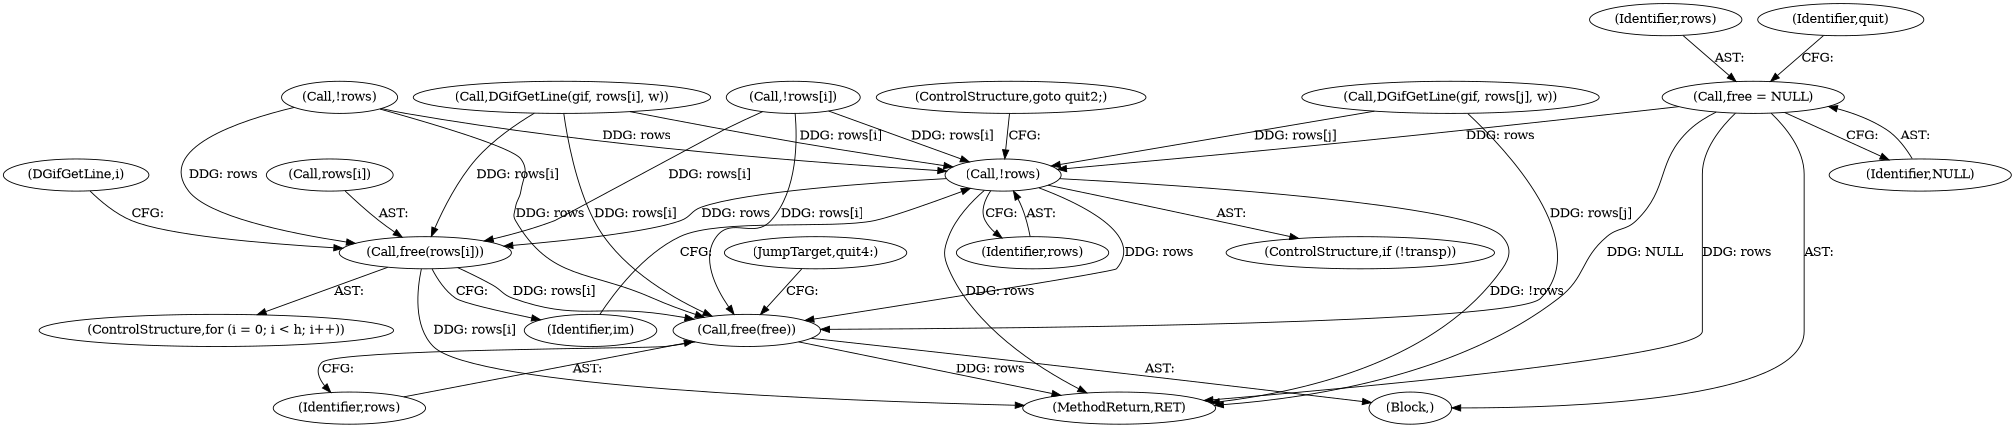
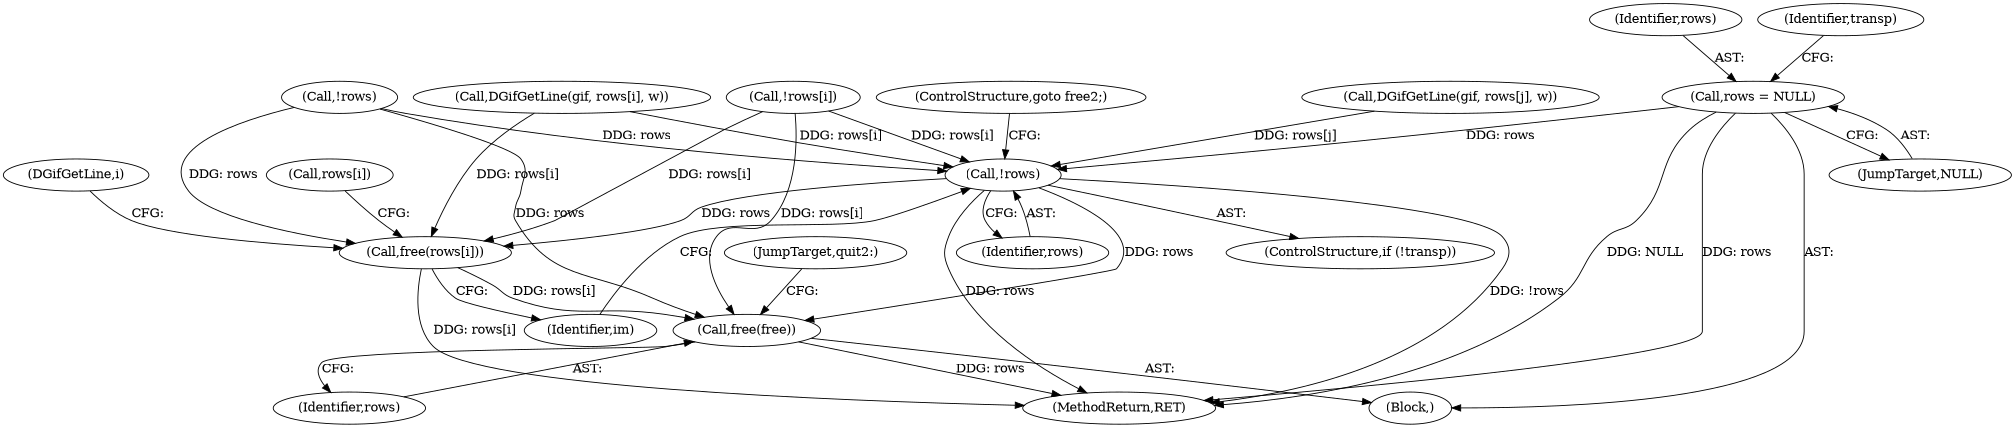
(1841, 20) -> (1841, 20)
(1011, 97) -> (1011, 97)
(1753, 97) -> (1753, 97)
(1920, 175) -> (1920, 175)
(396, 214) -> (396, 214)
(600, 230) -> none
(816, 253) -> (816, 253)
(1295, 321) -> none
(216, 330) -> none
